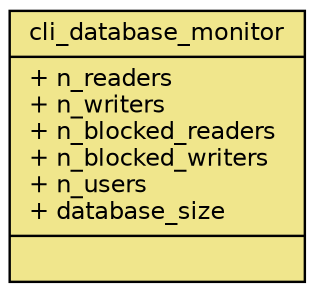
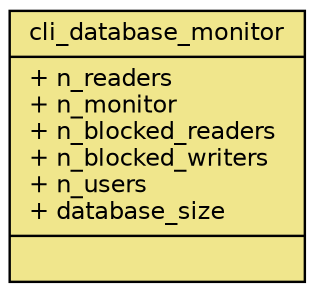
(98, 105) -> (103, 105)
